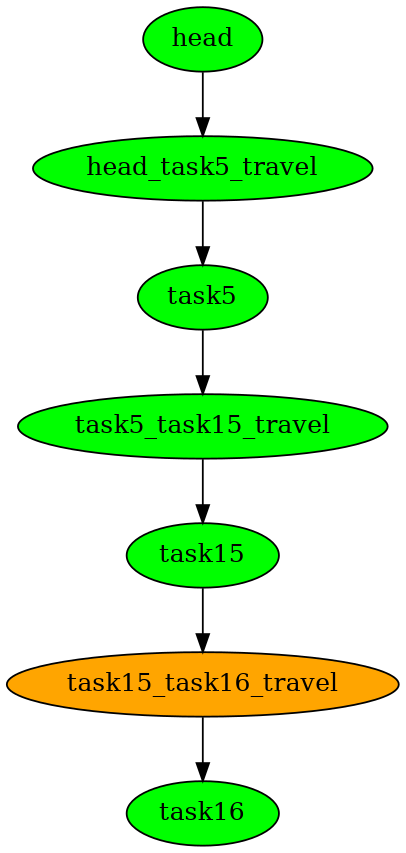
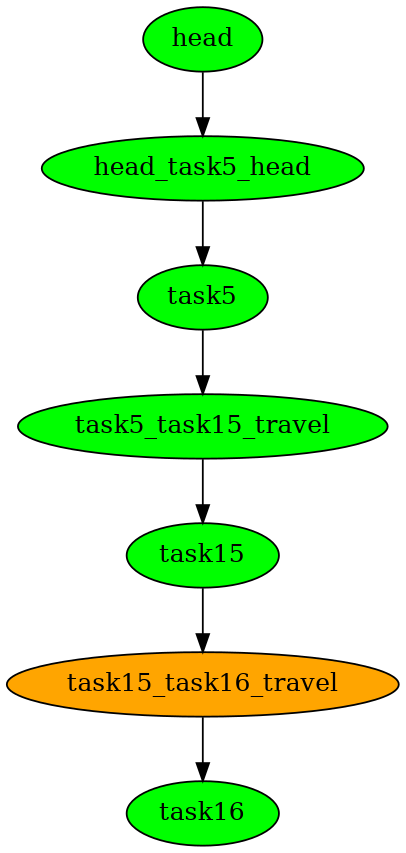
(203, 168) -> (203, 168)
